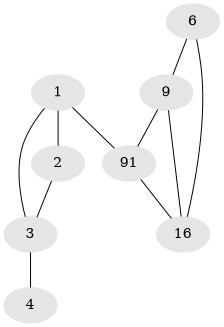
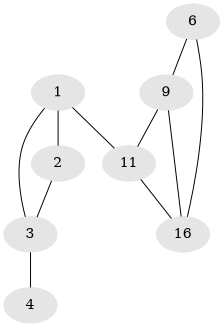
(129, 163) -> (129, 163)
